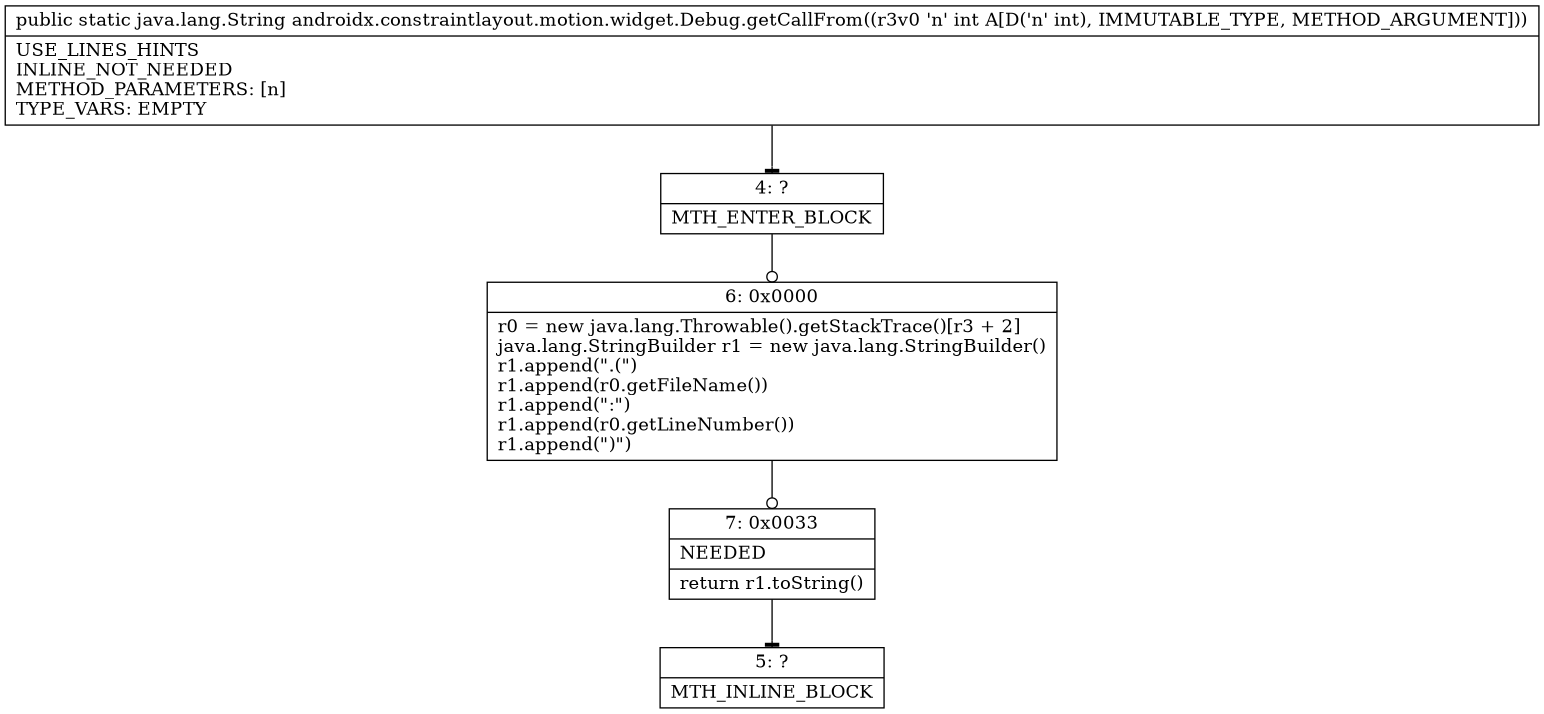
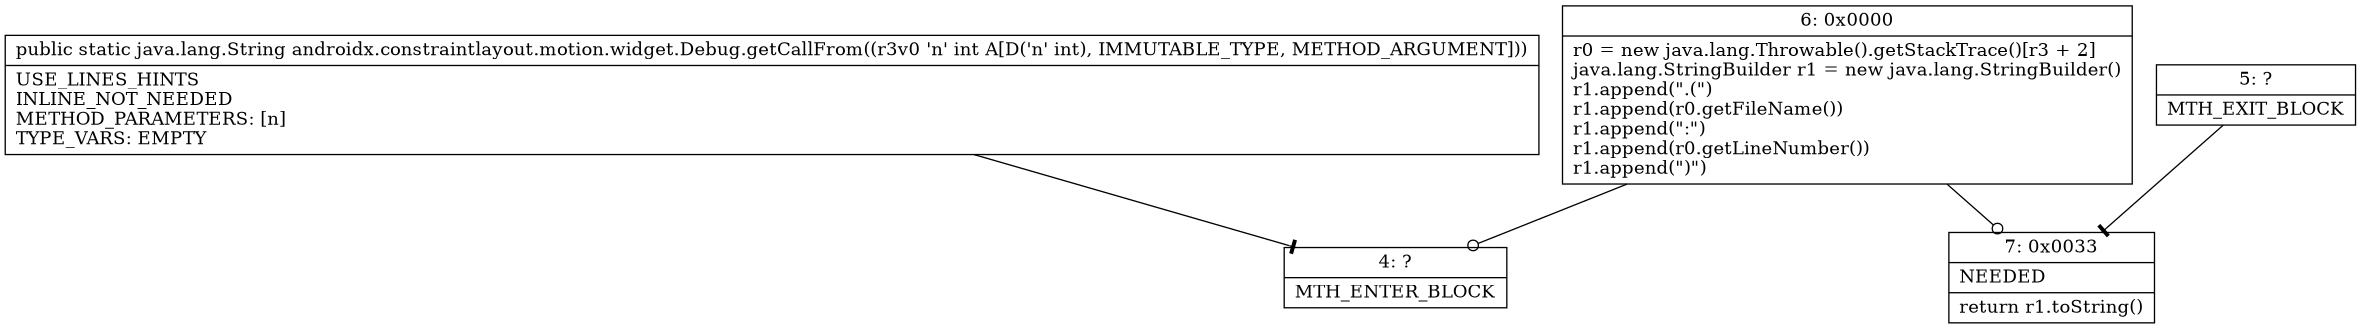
(772, 253) -> (1553, 214)
(772, 620) -> (2165, 177)
(772, 692) -> (2256, 109)
